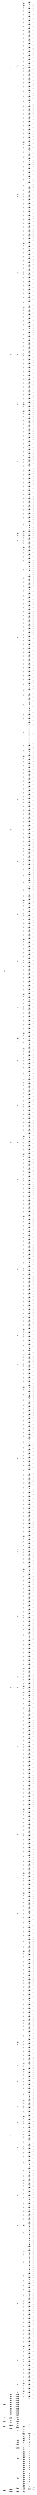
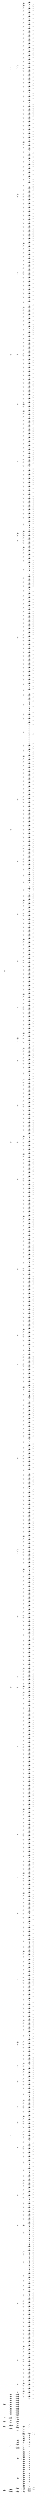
none -> (29, 2491)
